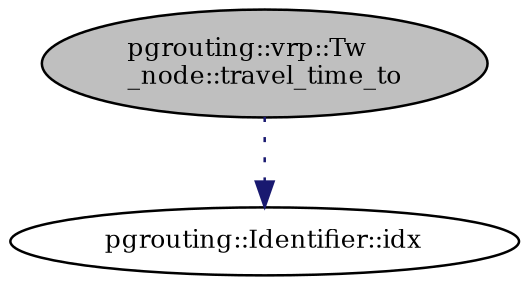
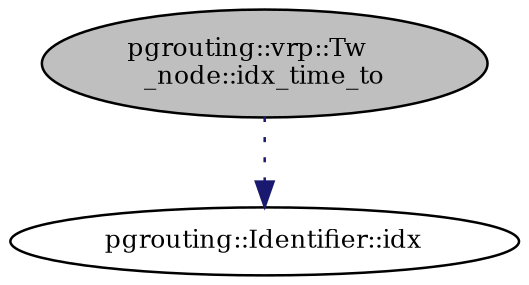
(265, 64) -> (265, 64)
